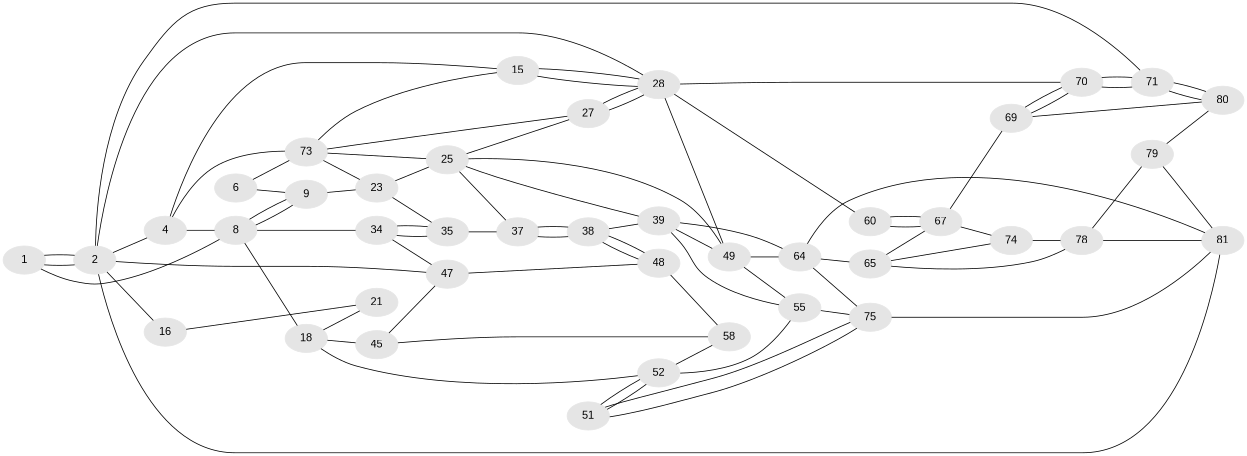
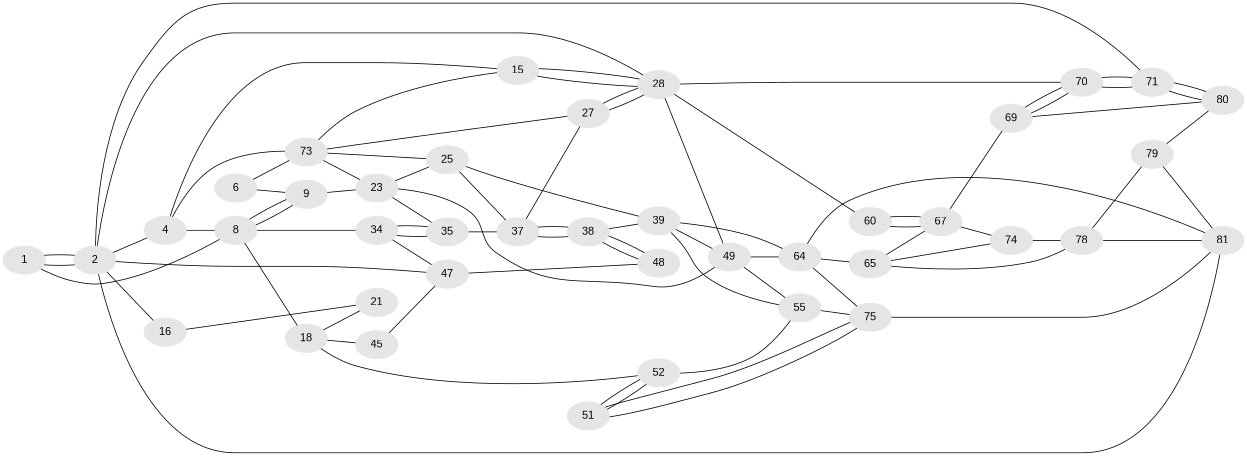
(518, 137) -> (553, 173)
(607, 172) -> (542, 275)
(729, 337) -> none
